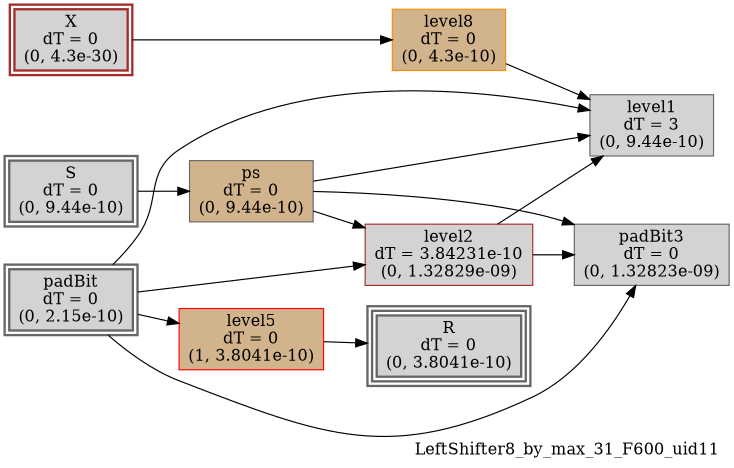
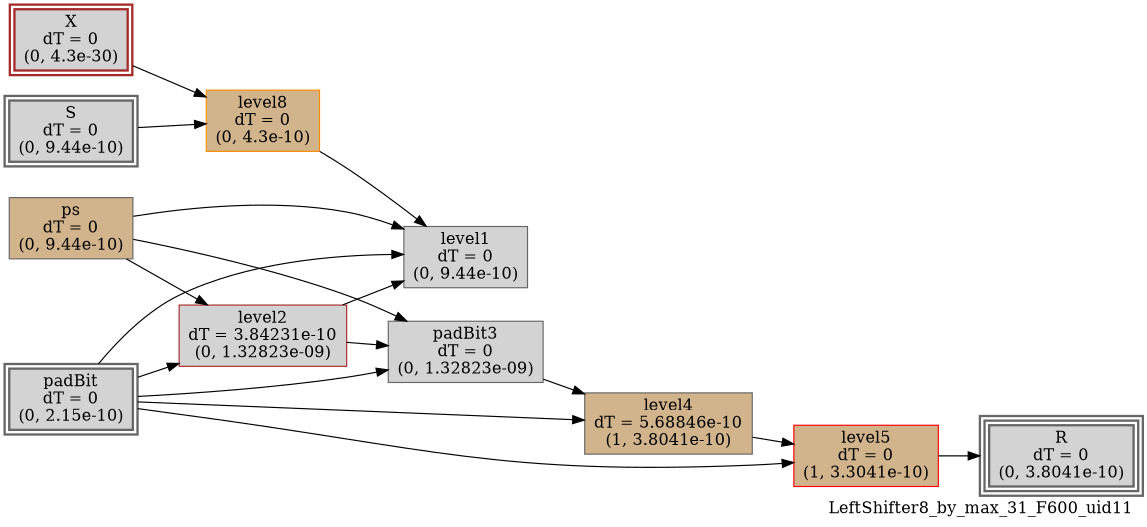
(652, 125) -> (466, 257)
(162, 191) -> (166, 126)
(449, 255) -> (263, 336)
(251, 339) -> (866, 456)
none -> (668, 424)
